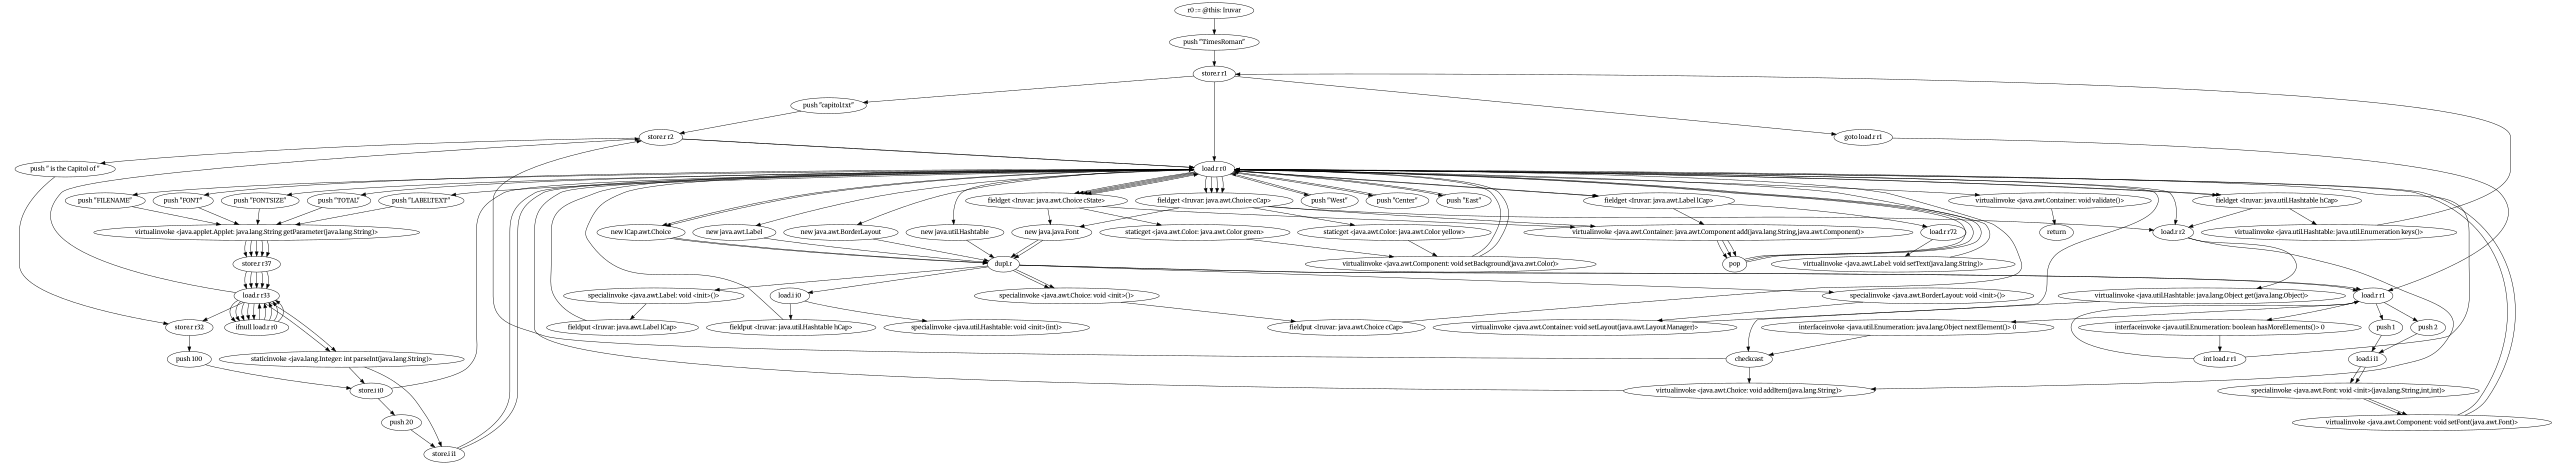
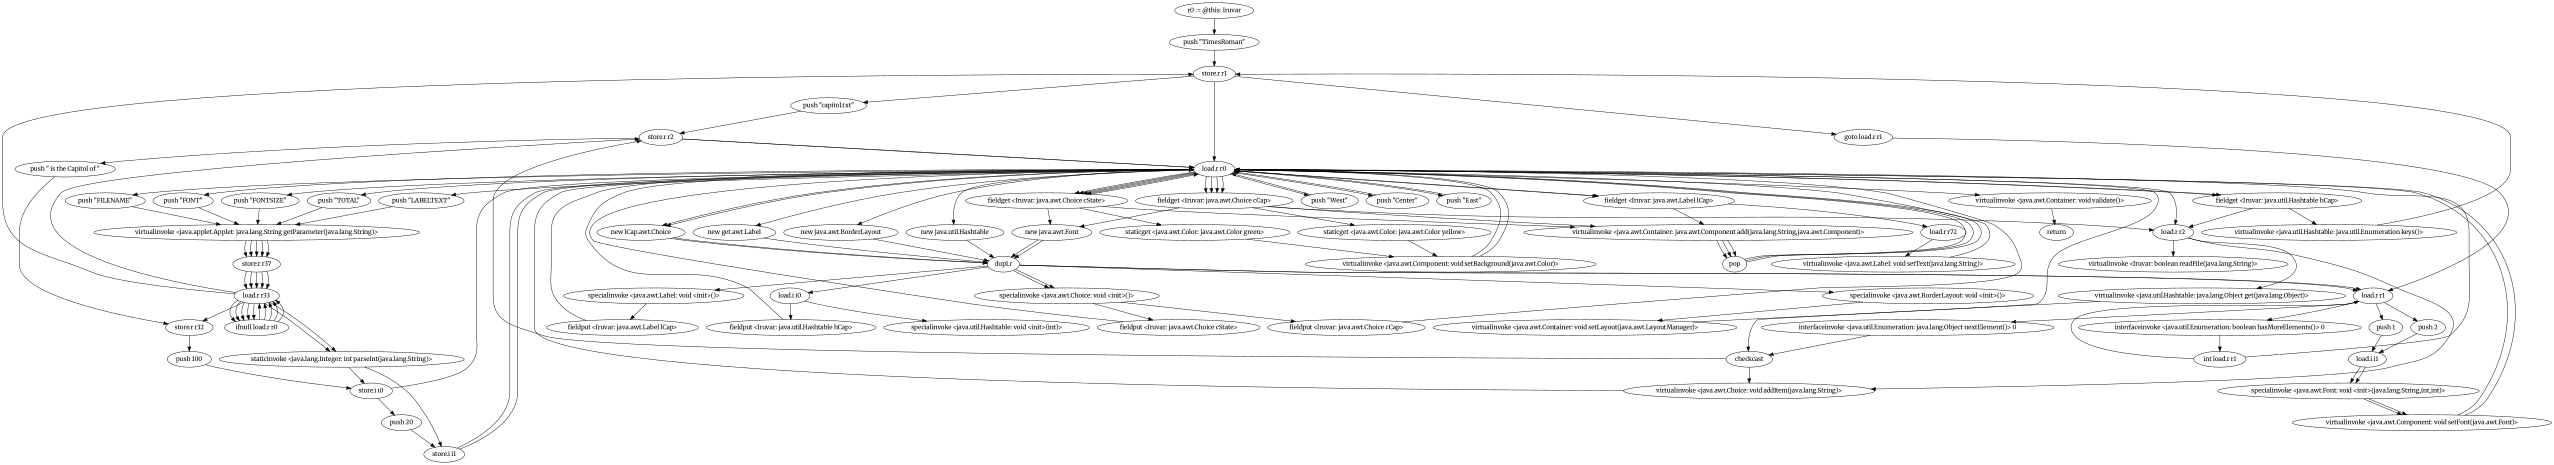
none -> (426, 86)
(734, 232) -> (734, 232)
(1052, 232) -> (1052, 232)
none -> (2173, 264)
none -> (1179, 328)
